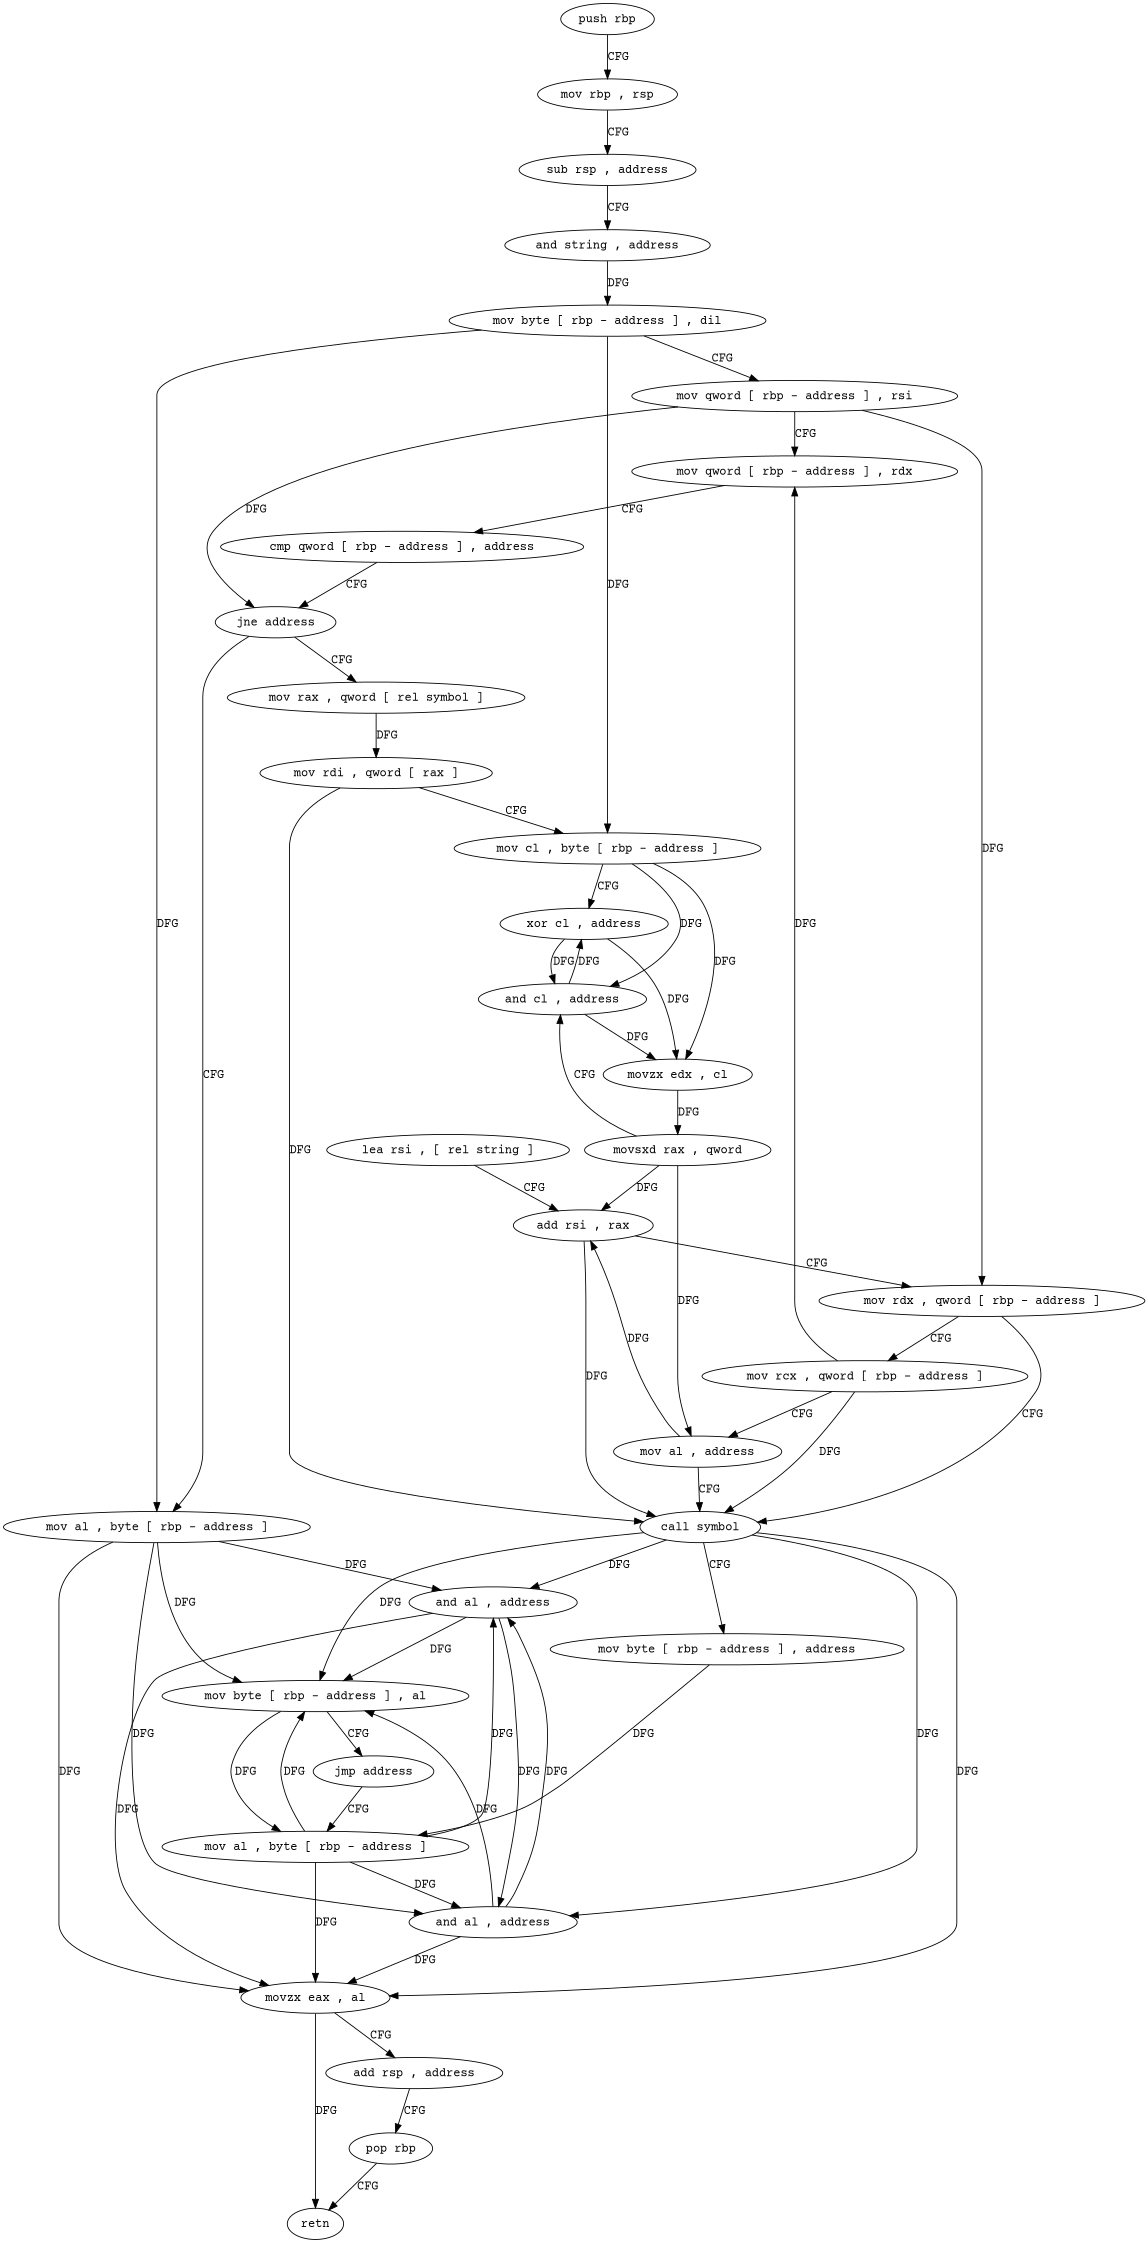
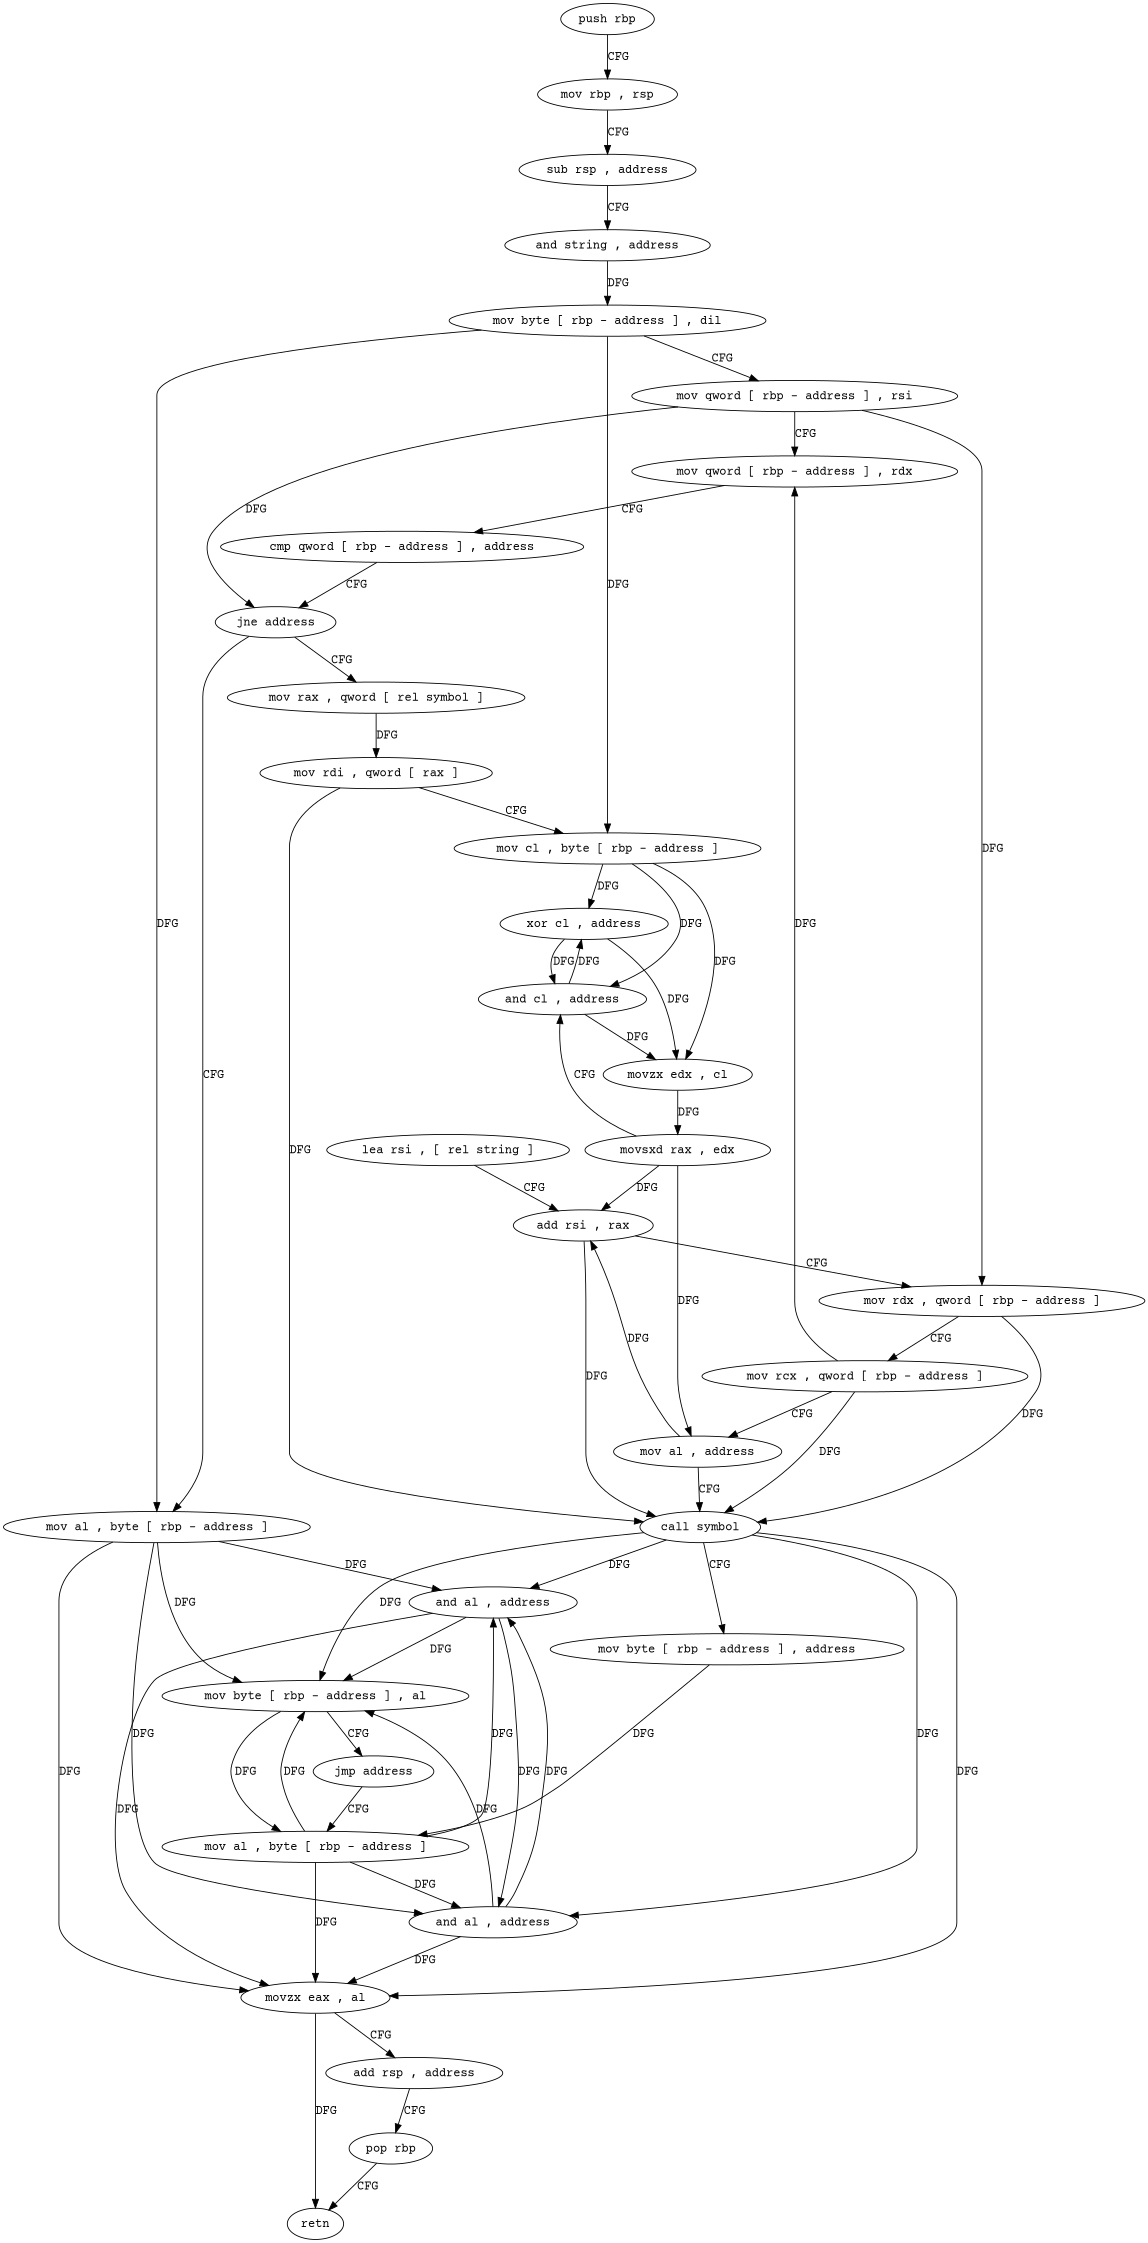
(608, 886) -> (608, 886)
(678, 1150) -> (678, 1150)
(1033, 1414) -> (1033, 1414)
